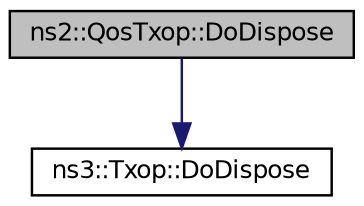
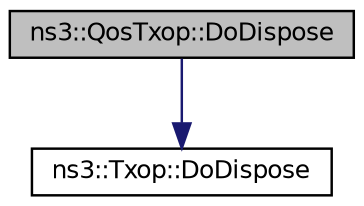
(182, 34) -> (182, 34)
